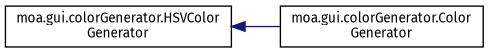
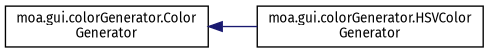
(263, 27) -> (240, 27)
